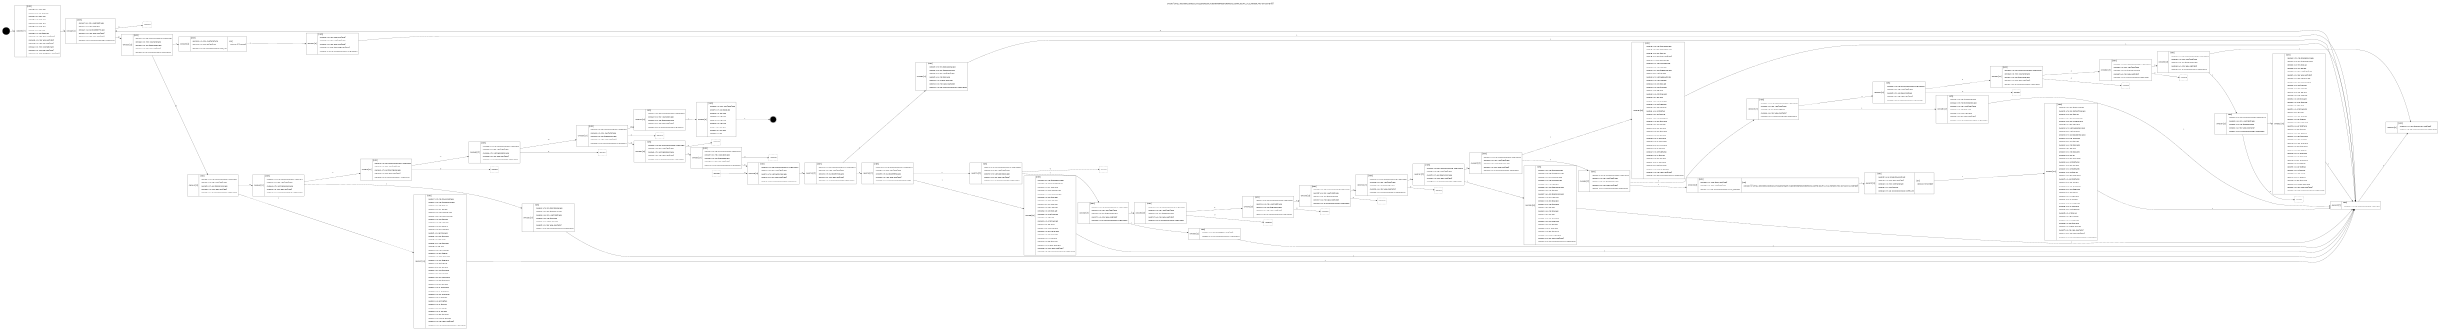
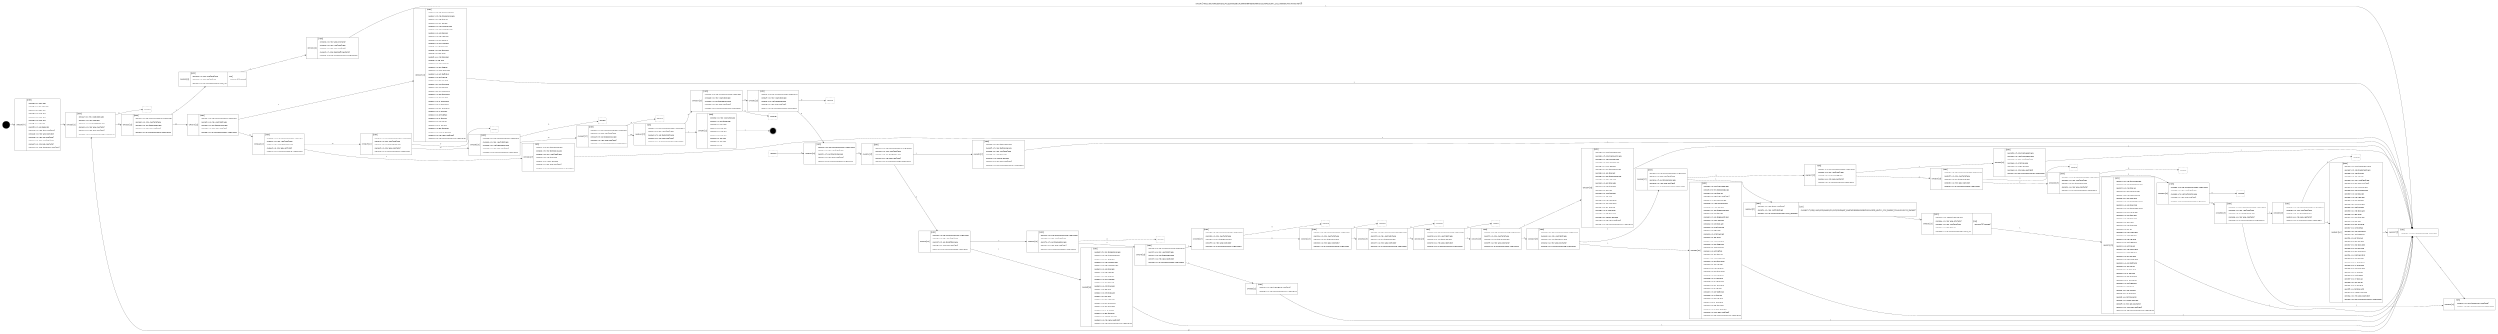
(630, 144) -> (688, 118)
